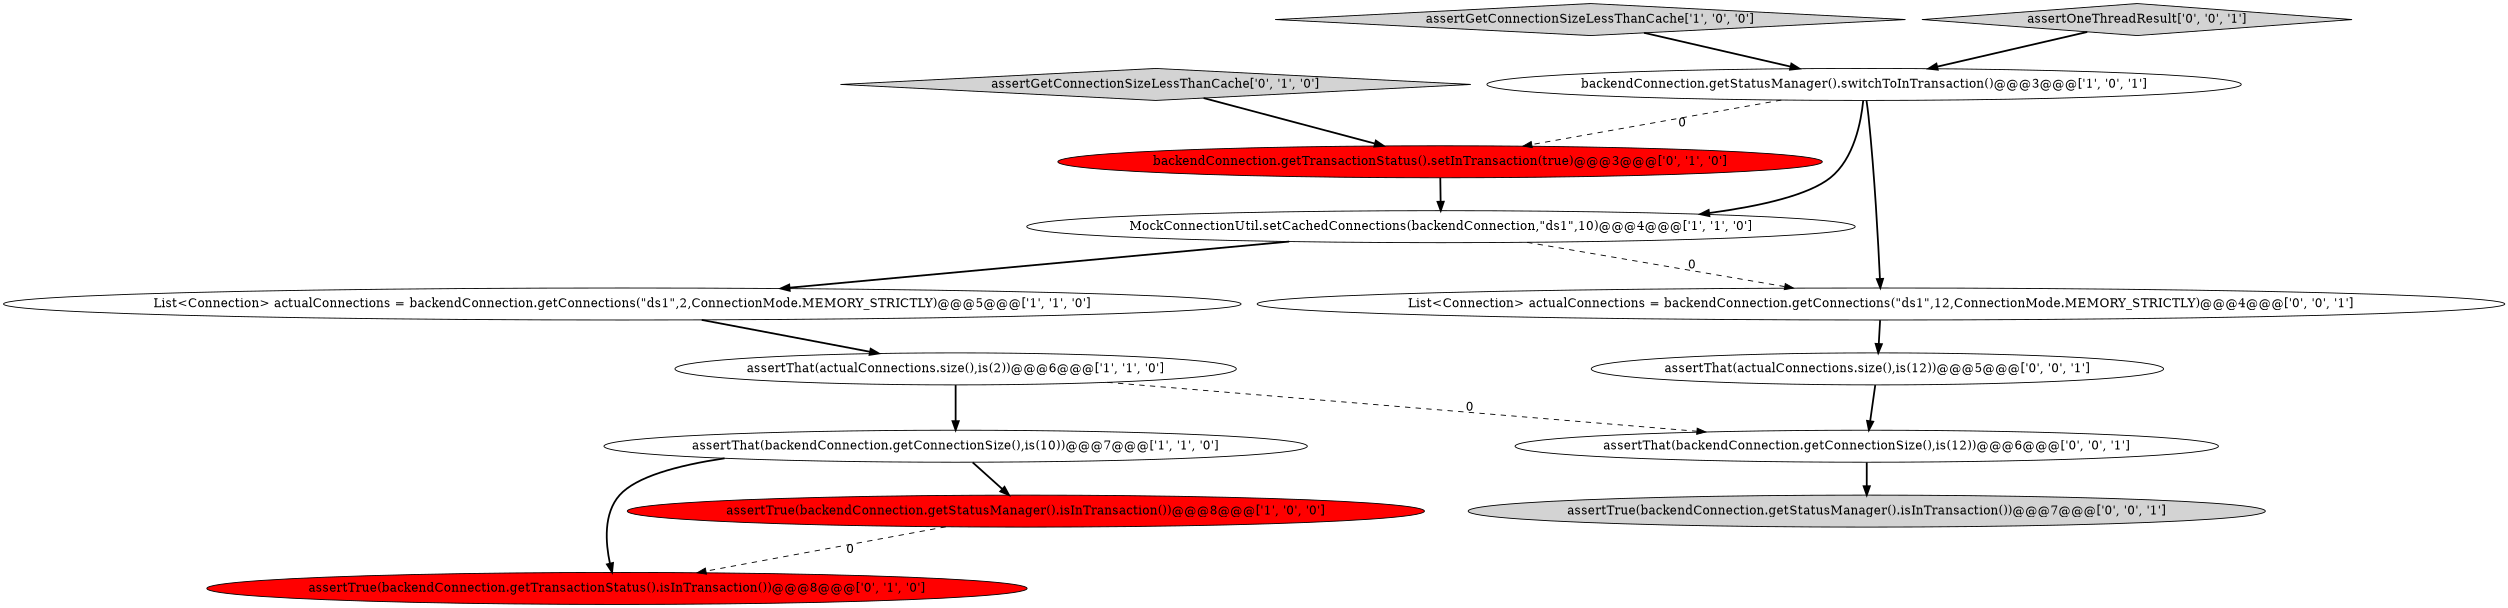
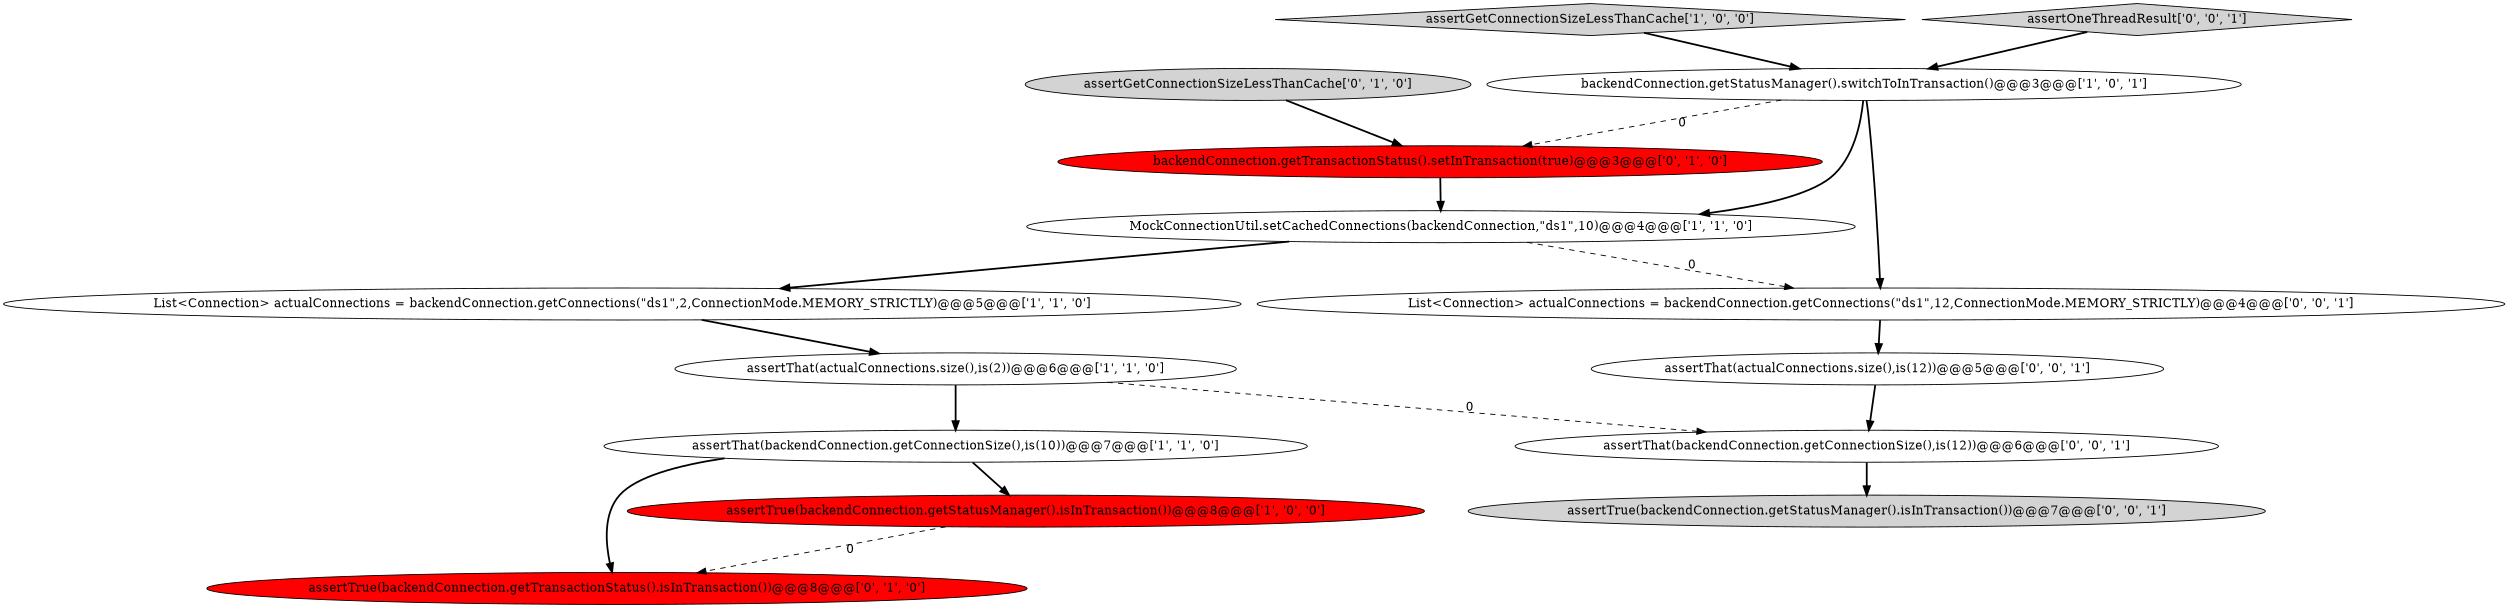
(1156, 84) -> (1248, 84)
